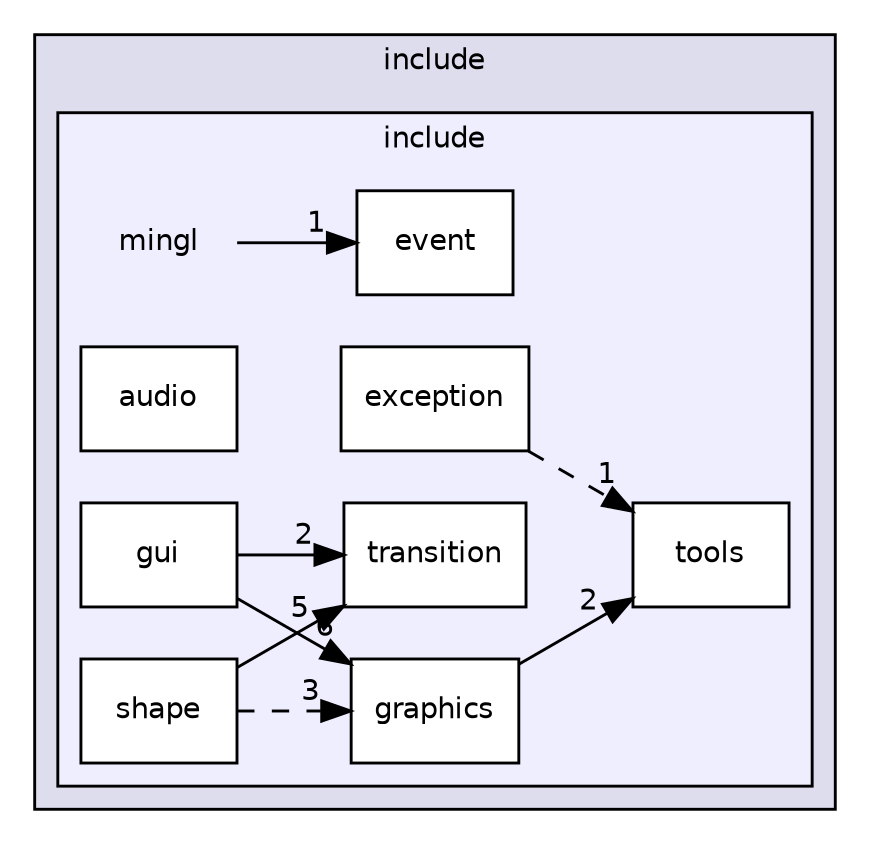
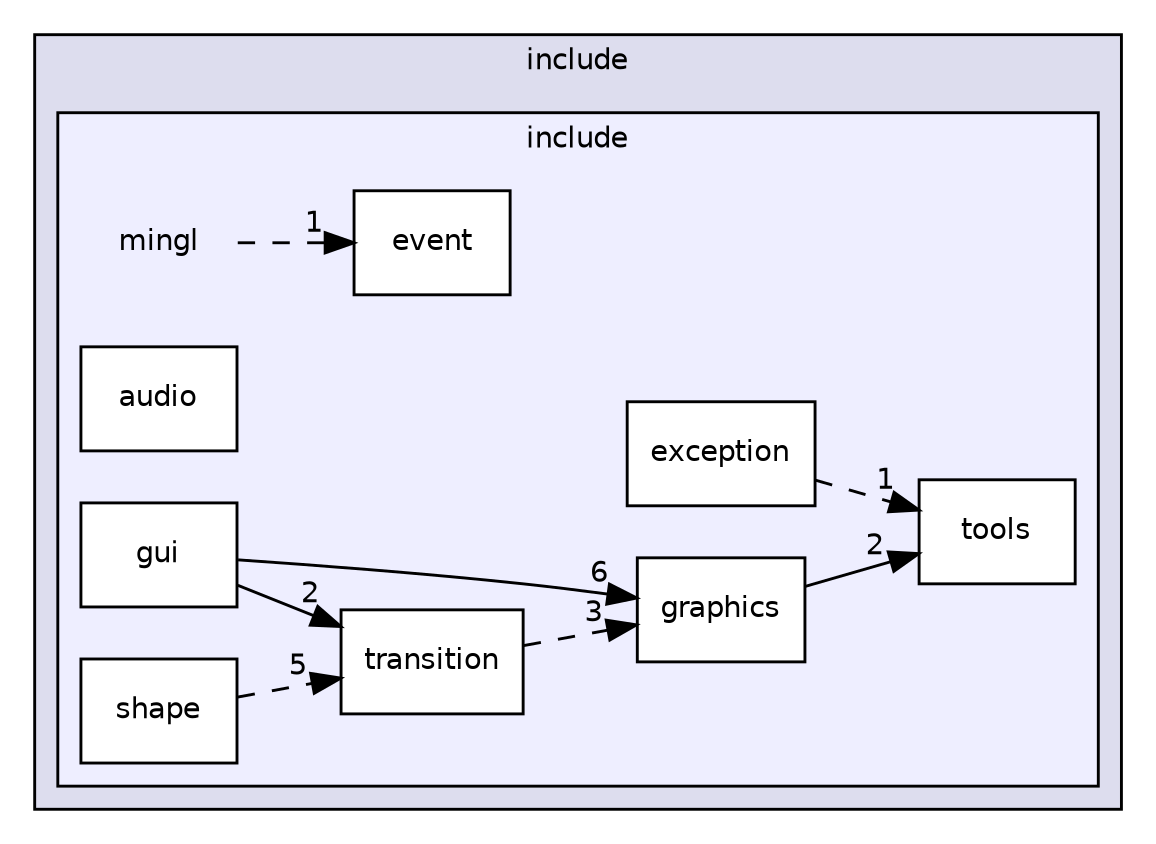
(282, 243) -> (281, 243)
(278, 644) -> (275, 690)
(279, 711) -> (566, 638)
